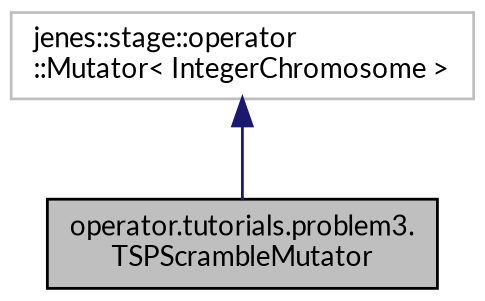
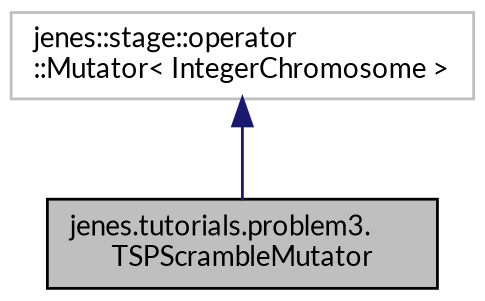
(242, 244) -> (242, 244)
